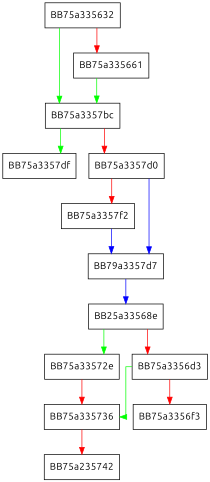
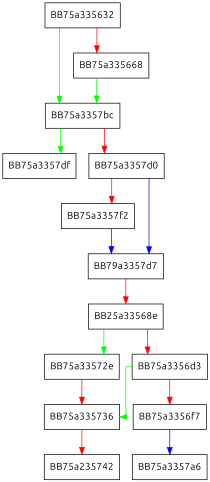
(111, 66) -> (111, 66)
(126, 288) -> (126, 288)
(170, 417) -> (170, 417)
none -> (170, 467)
